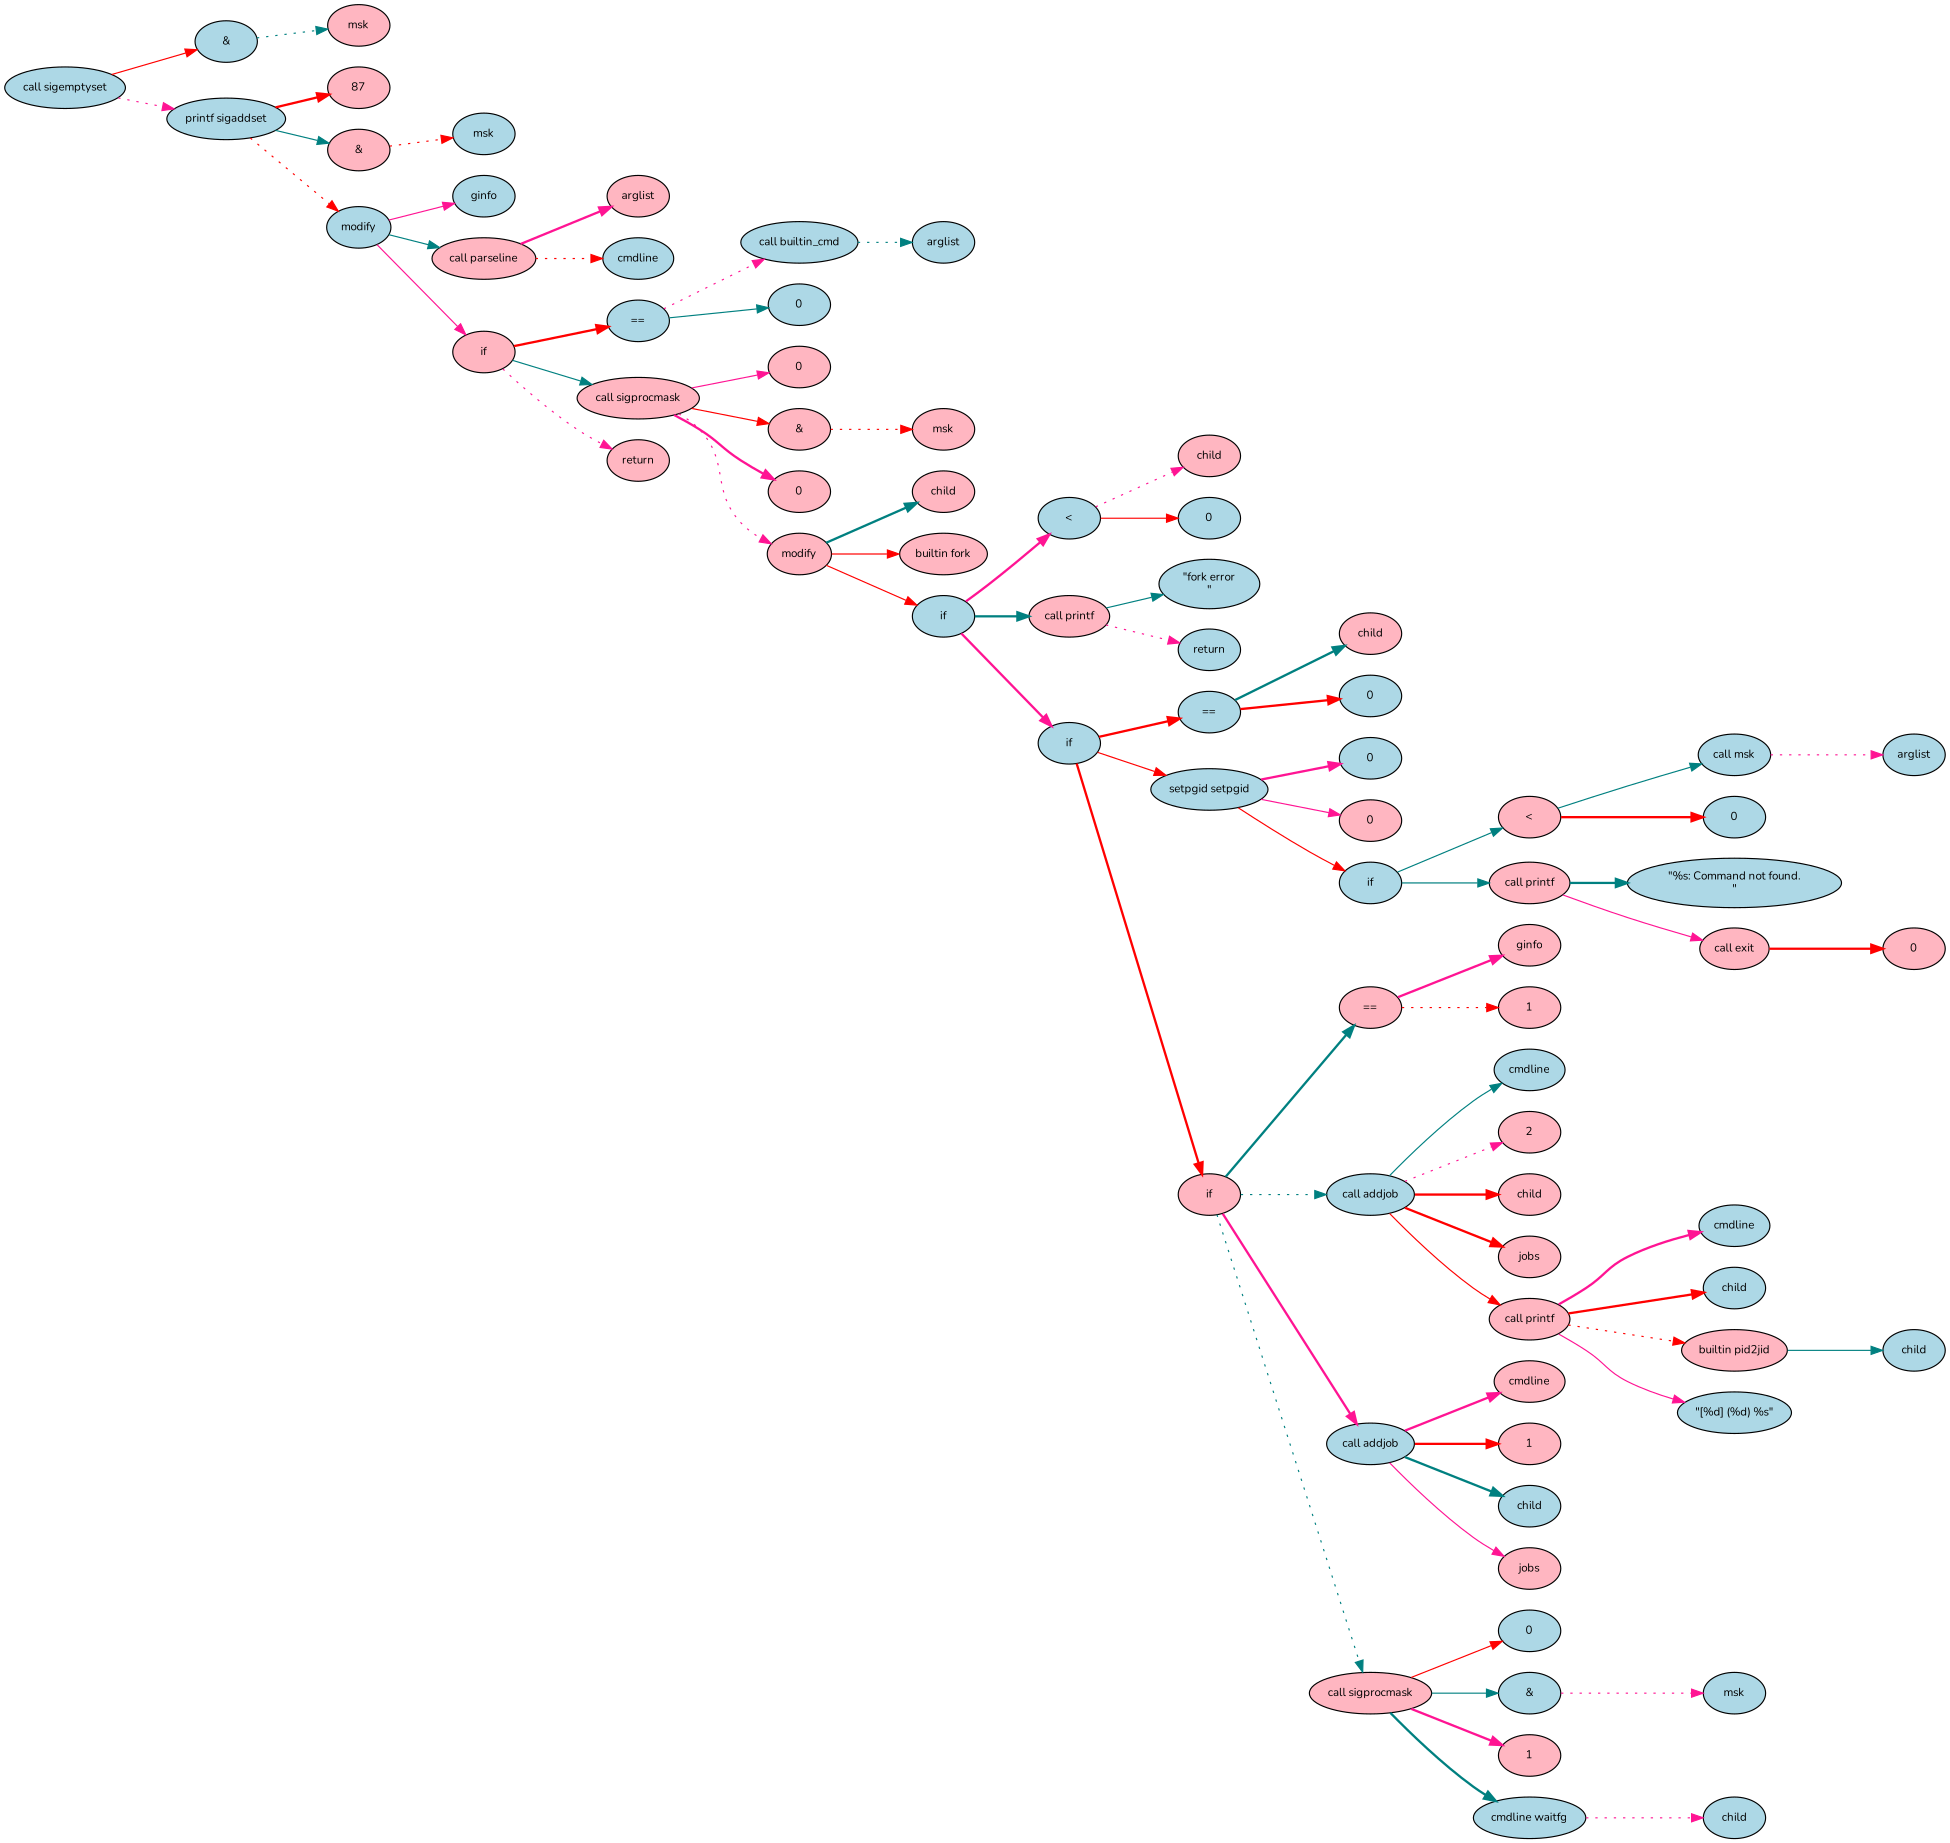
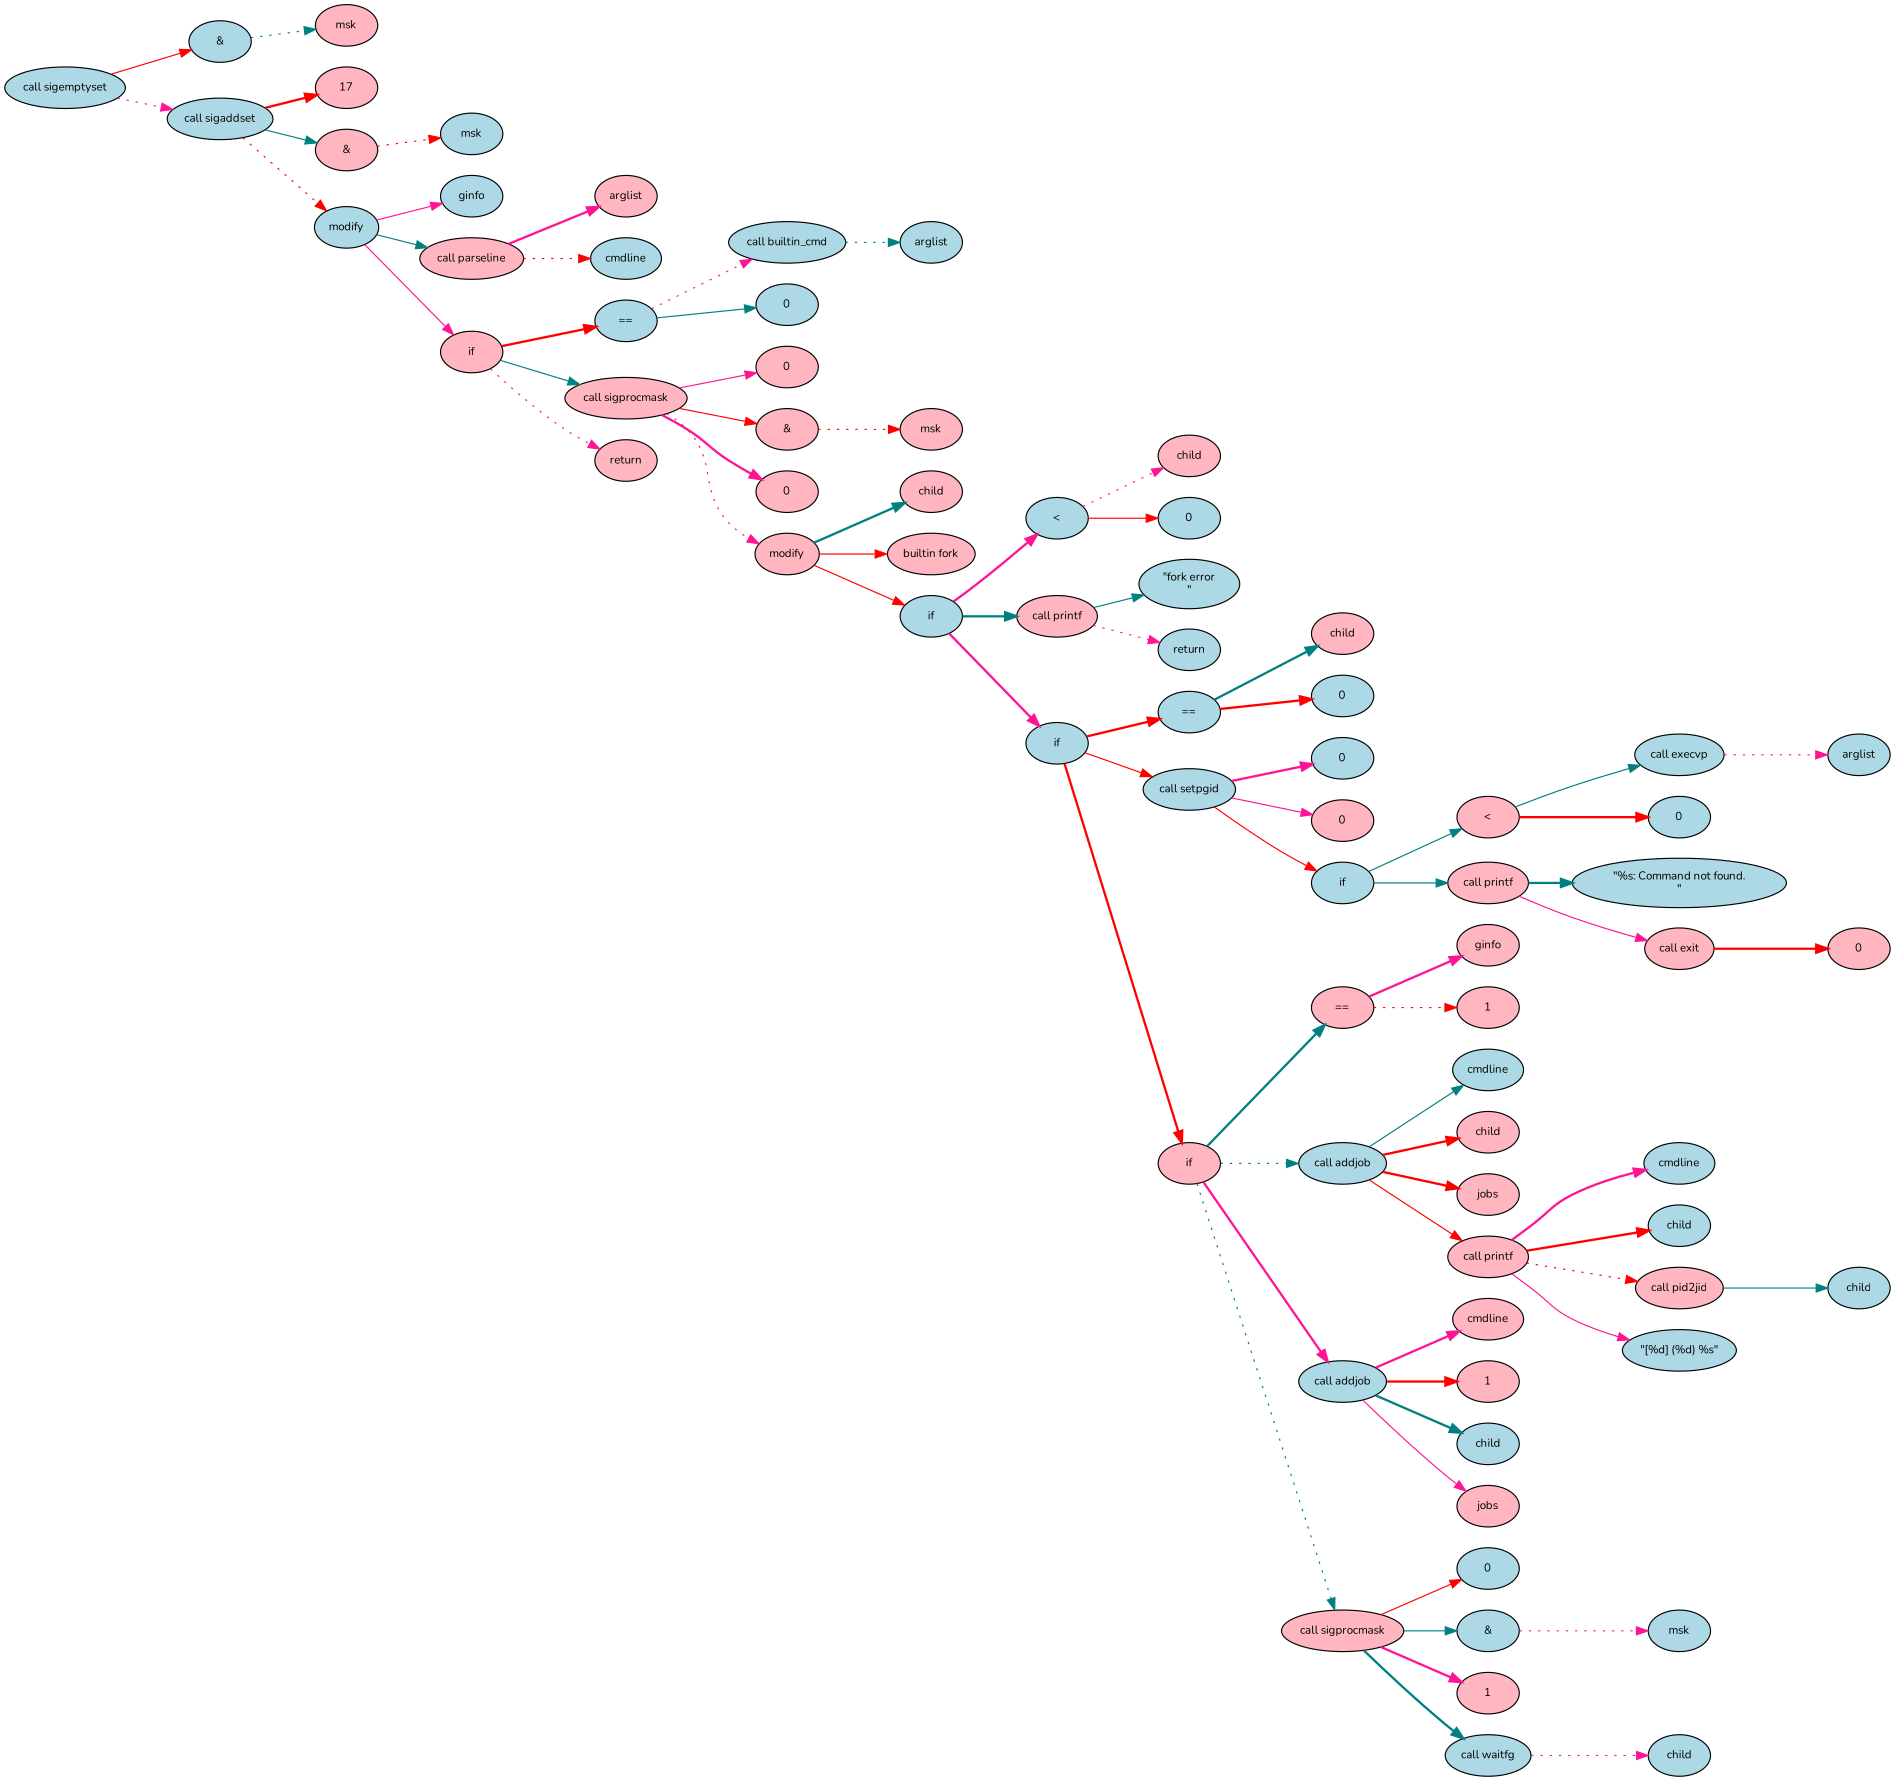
(359, 88) -> (347, 88)
(226, 119) -> (220, 119)
(1734, 755) -> (1679, 755)
(1209, 789) -> (1189, 789)
(1530, 1132) -> none
(1734, 1350) -> (1679, 1288)
(1530, 1818) -> (1488, 1755)
